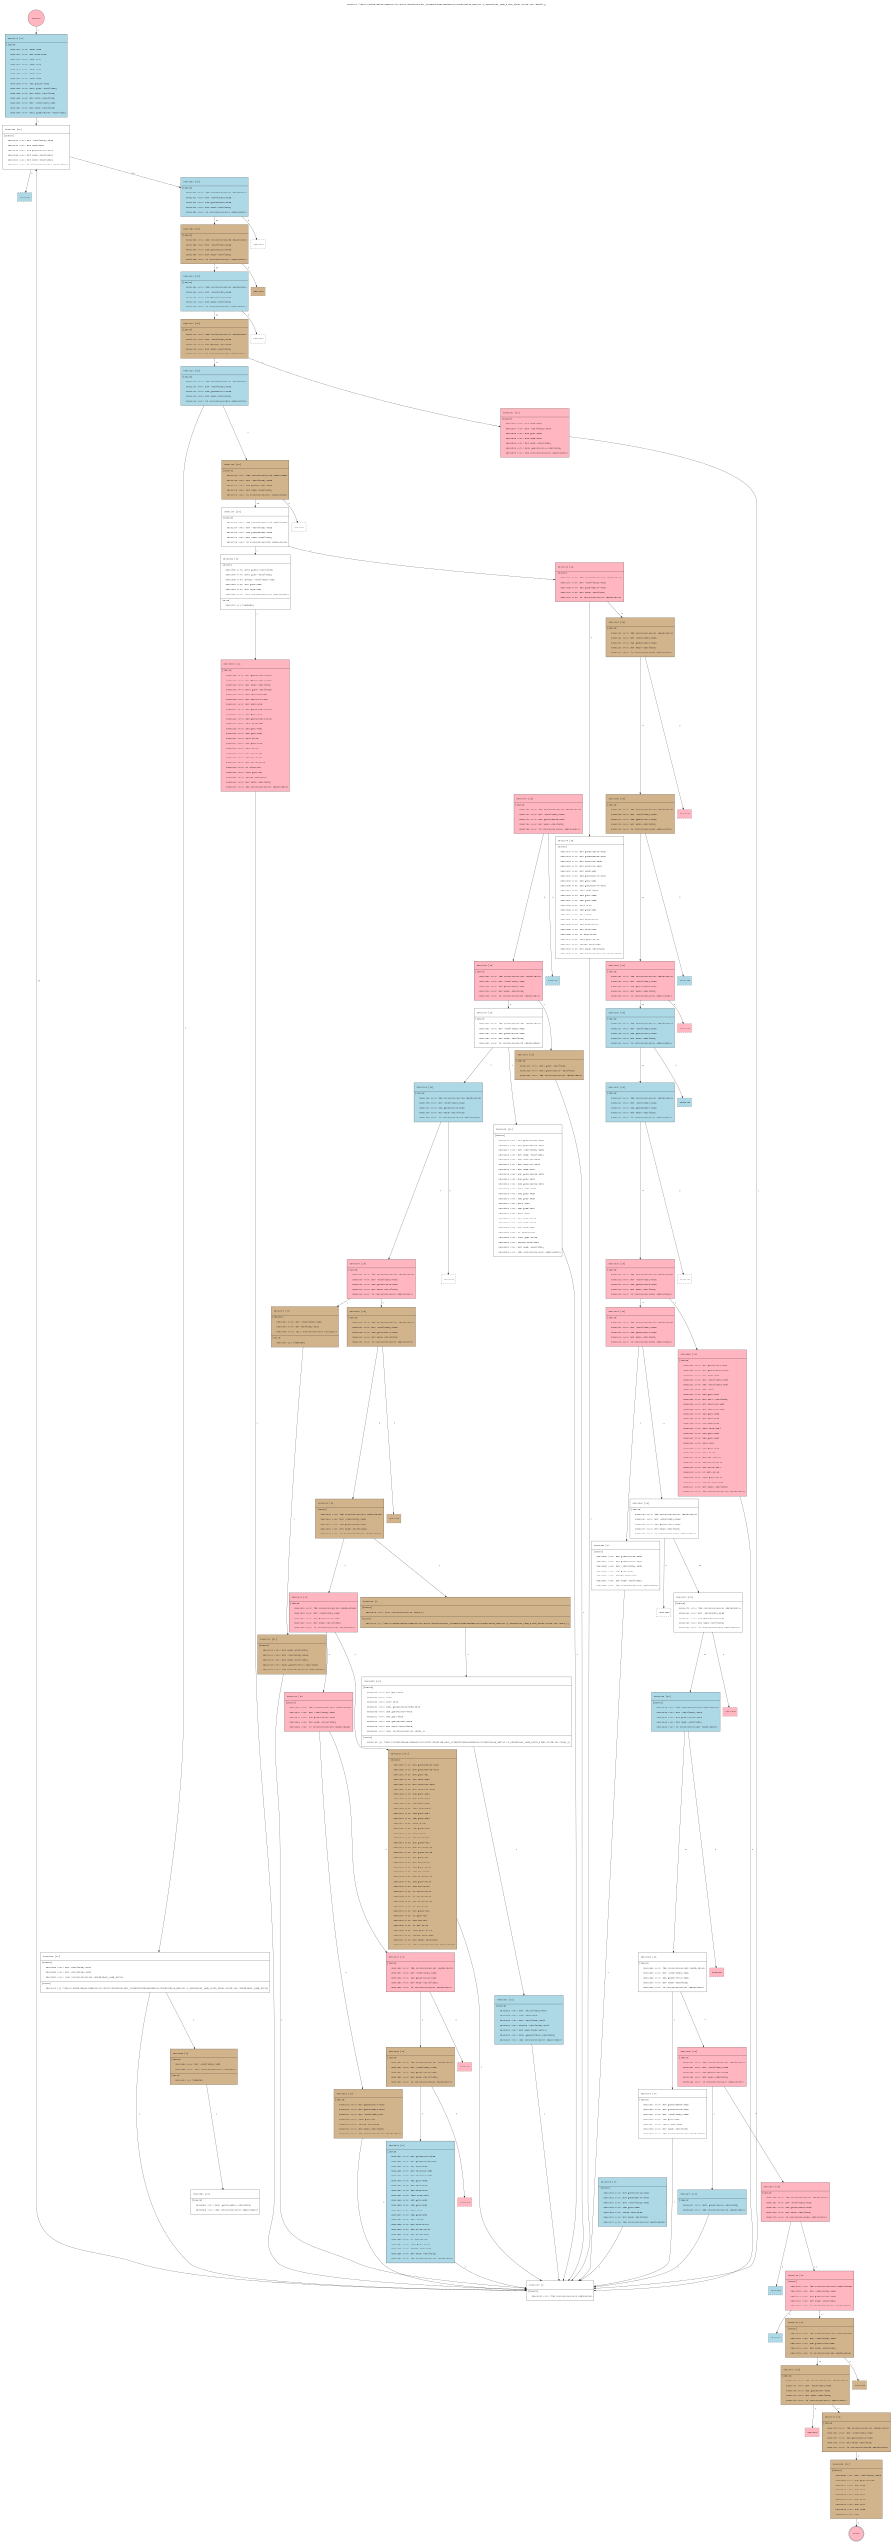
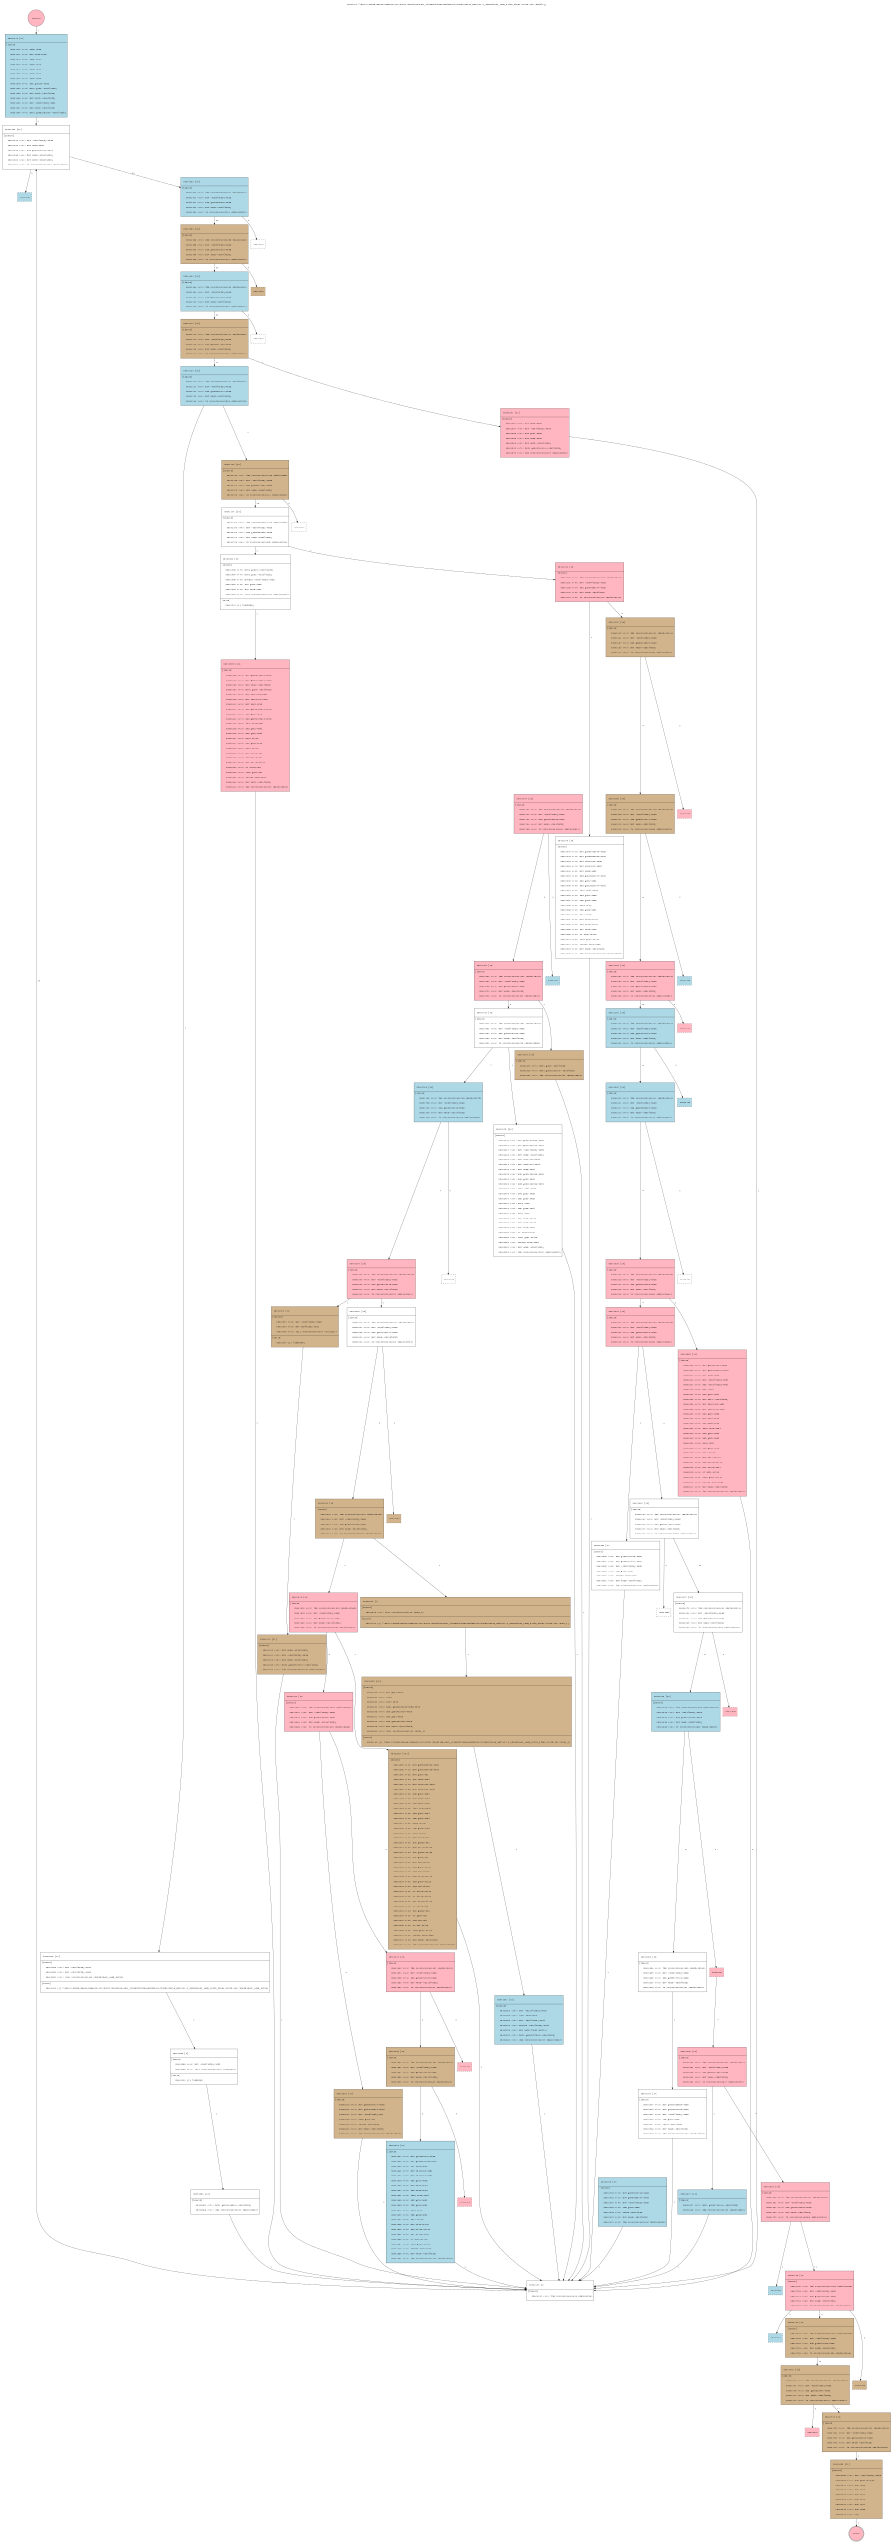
(381, 1327) -> (381, 1327)
(467, 1712) -> (467, 1712)
(692, 2019) -> (715, 2011)
(204, 2067) -> (204, 2067)
(214, 2272) -> (362, 2282)
(852, 2367) -> (862, 2343)
